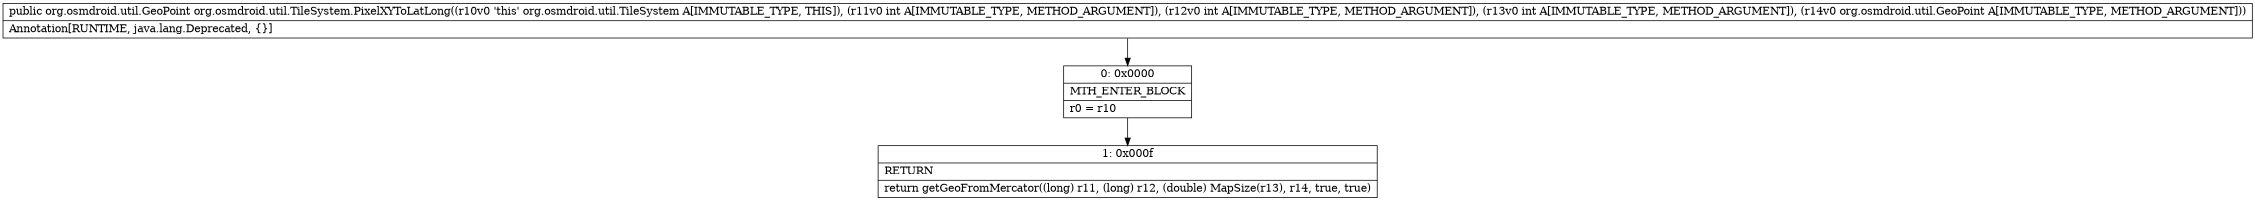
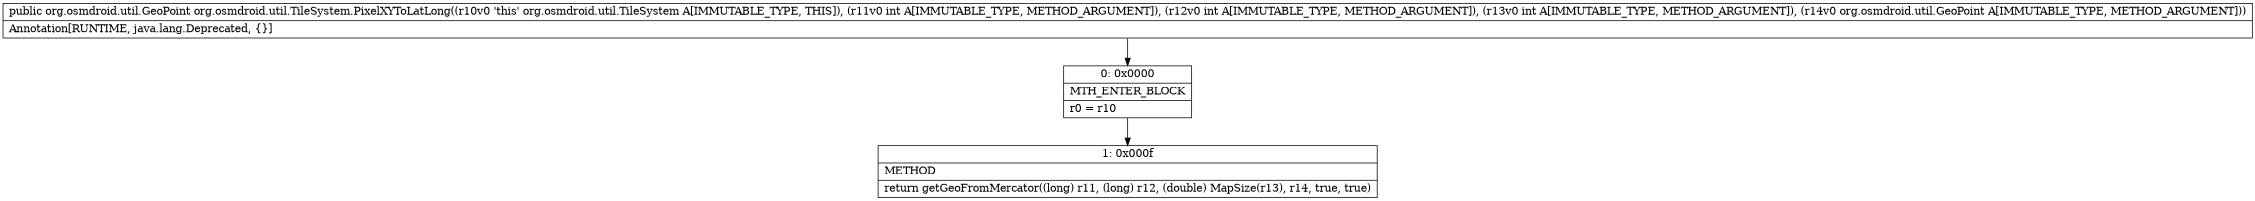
(909, 171) -> (910, 171)
